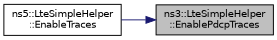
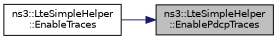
(63, 20) -> (63, 20)
